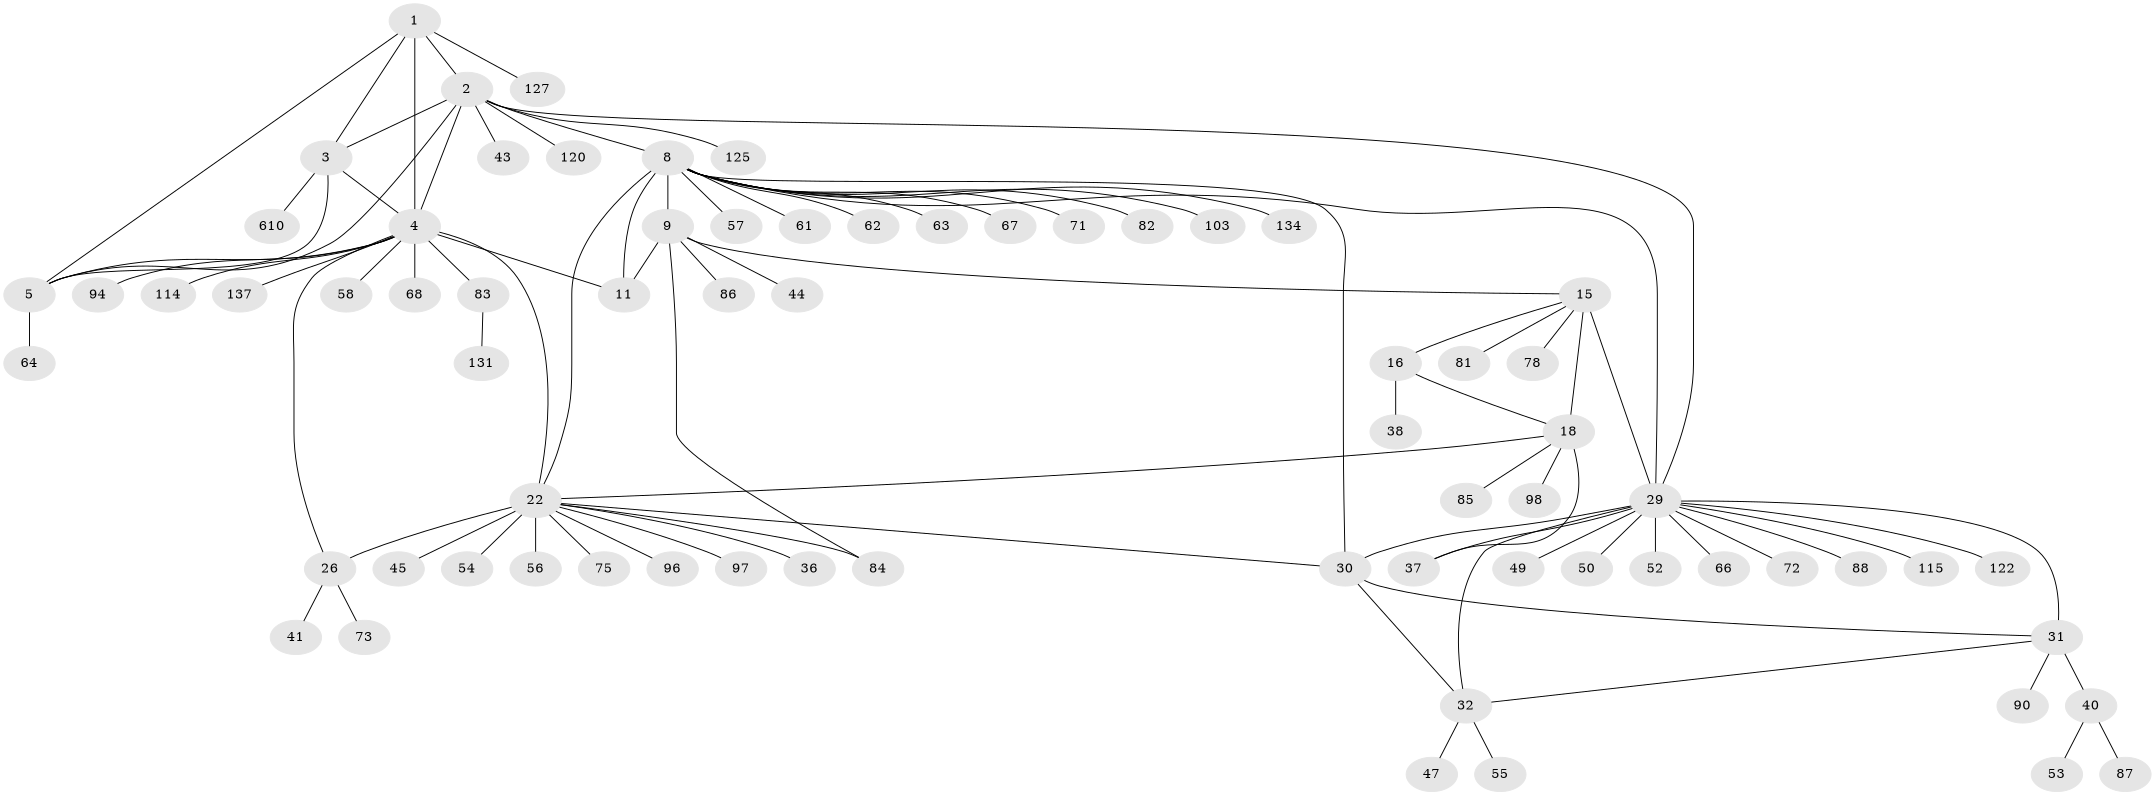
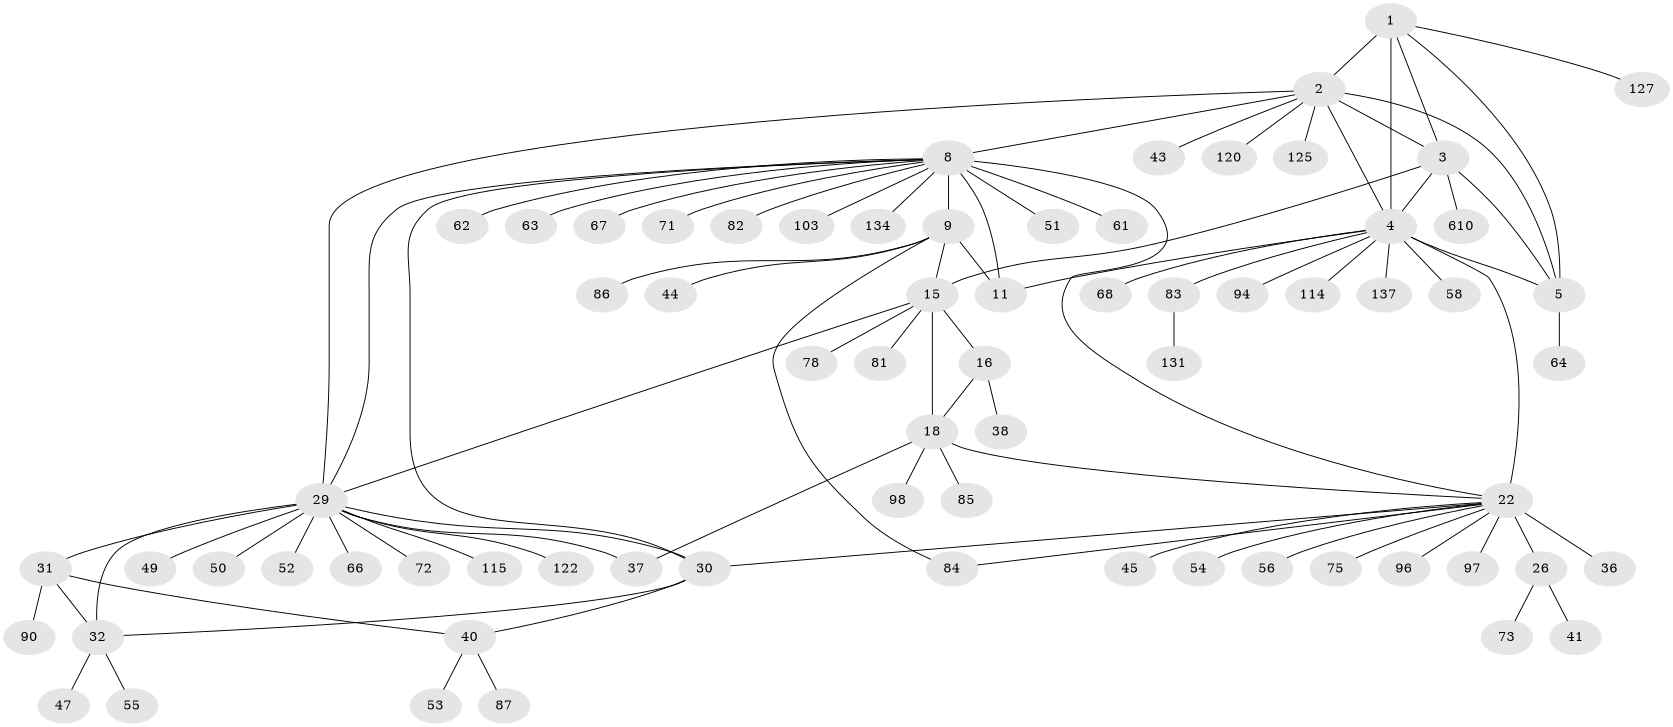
(736, 226) -> (1053, 226)
none -> (1189, 235)
(294, 369) -> none
(1861, 569) -> none
(1696, 621) -> (591, 610)
